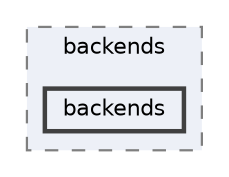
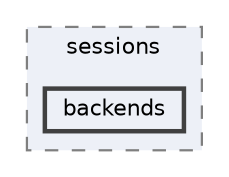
(114, 48) -> (114, 48)
